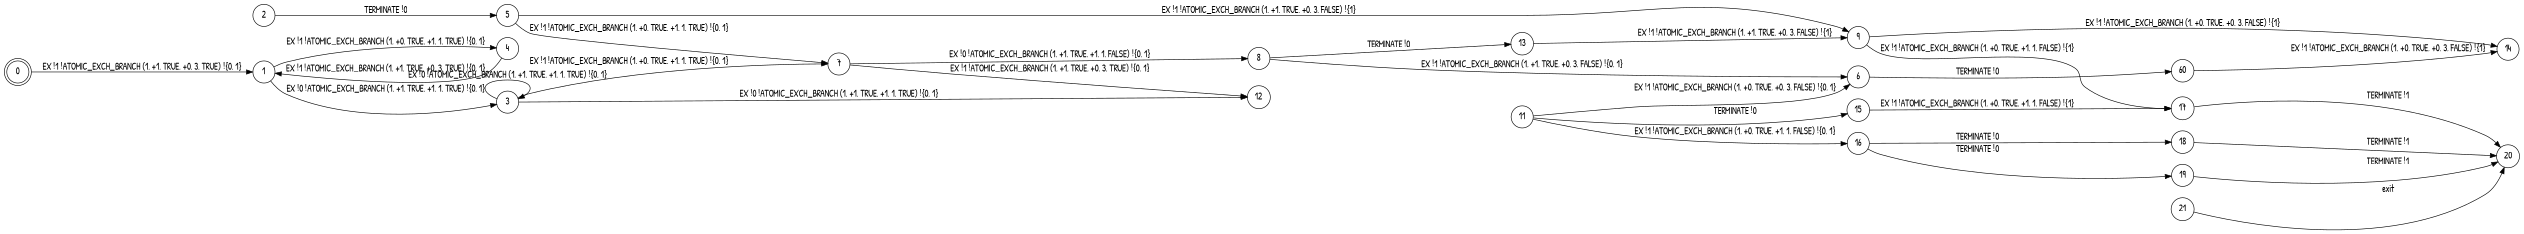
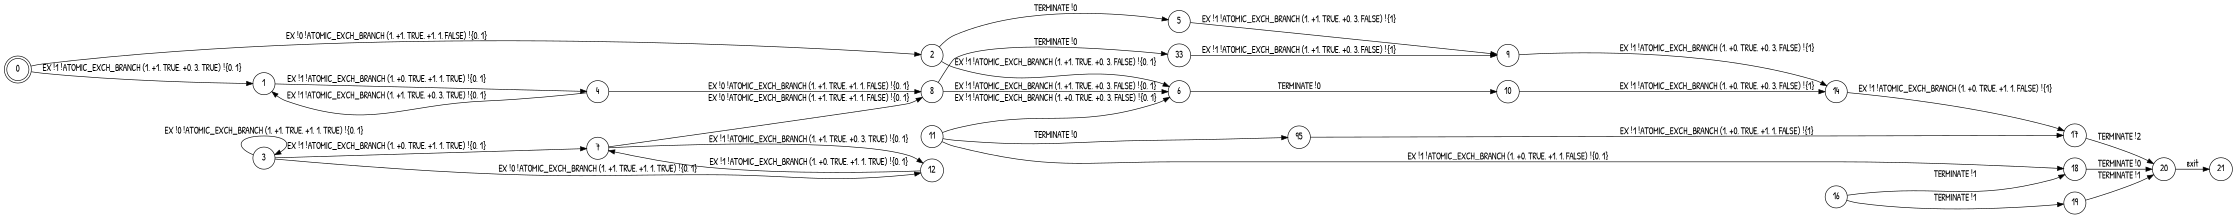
none -> (472, 41)
(1522, 44) -> (1179, 55)
(667, 49) -> (767, 171)
(2023, 57) -> (1954, 106)
(2183, 71) -> (1508, 92)
none -> (1052, 76)
none -> (762, 92)
(2388, 96) -> (2119, 138)
(1858, 110) -> (1299, 137)
(377, 113) -> none
(1977, 138) -> (1955, 175)
(1686, 141) -> (1499, 162)
(2388, 142) -> (2119, 165)
(1977, 150) -> (1955, 198)
(2356, 229) -> (2189, 169)
